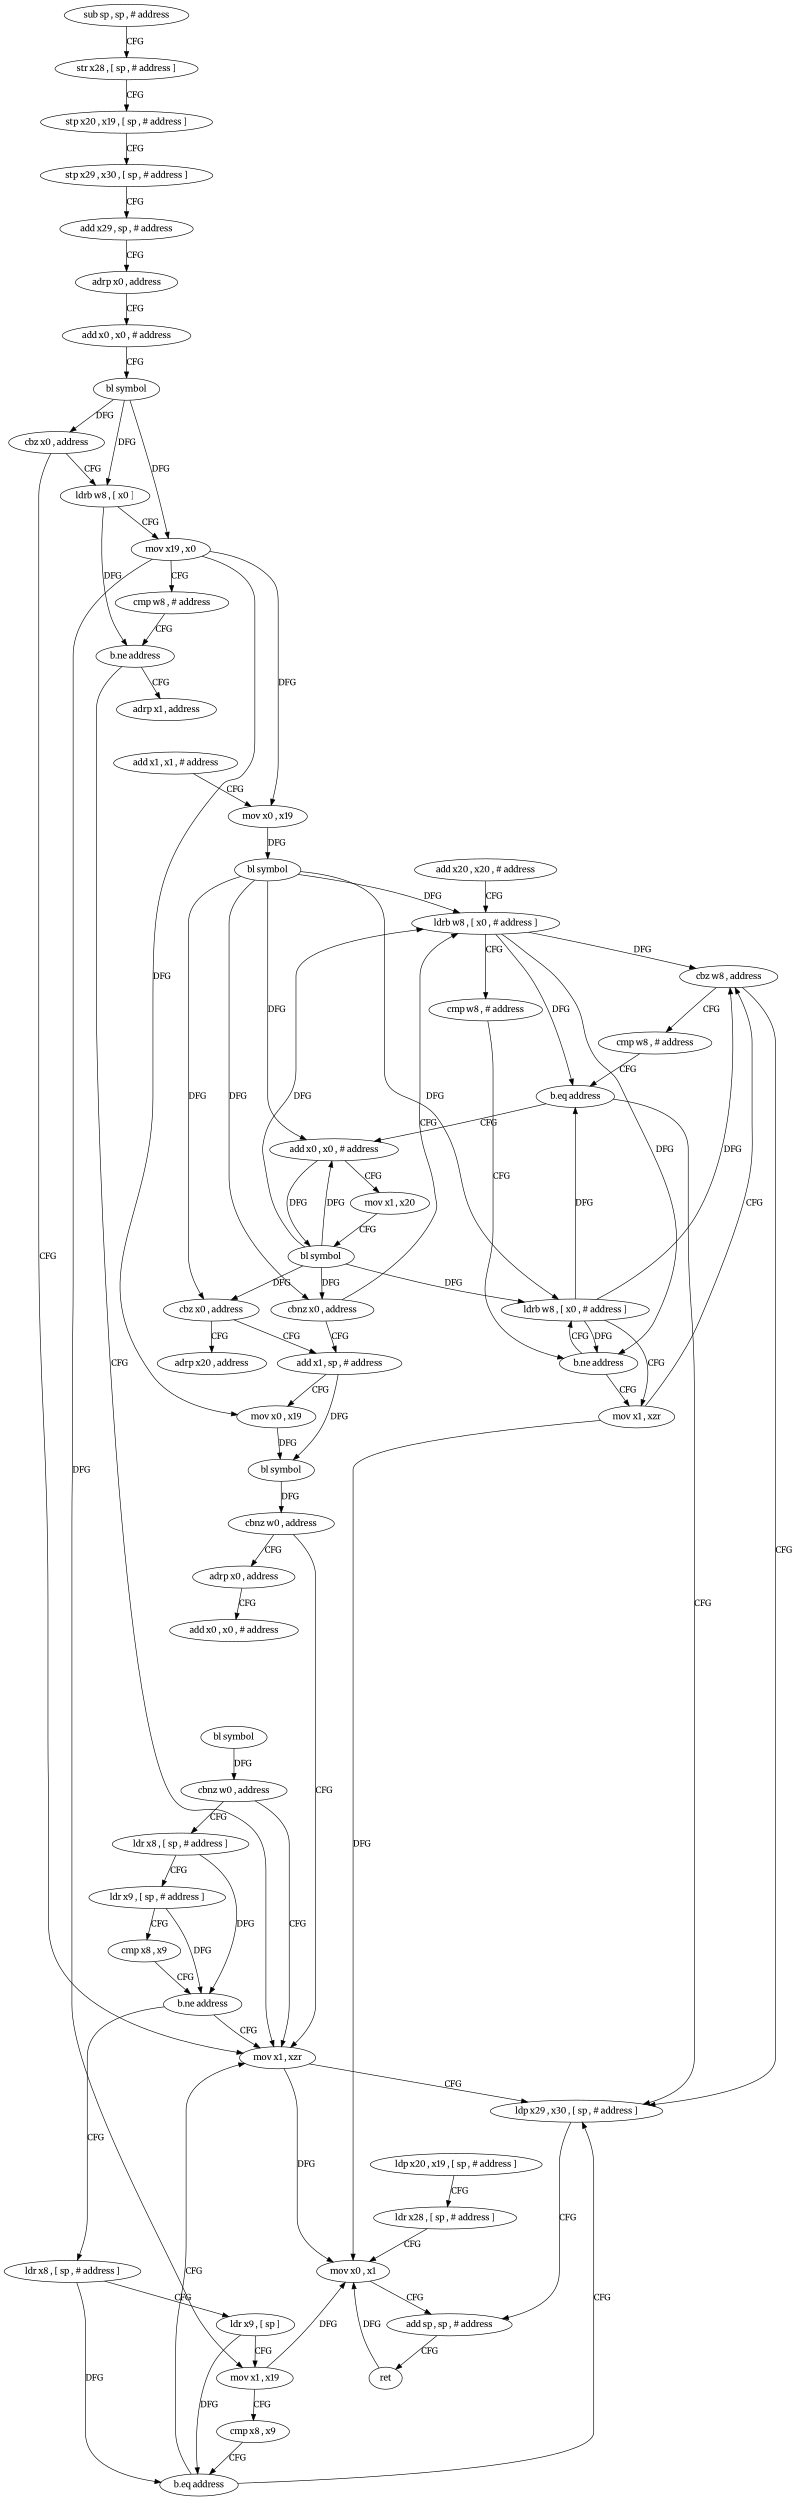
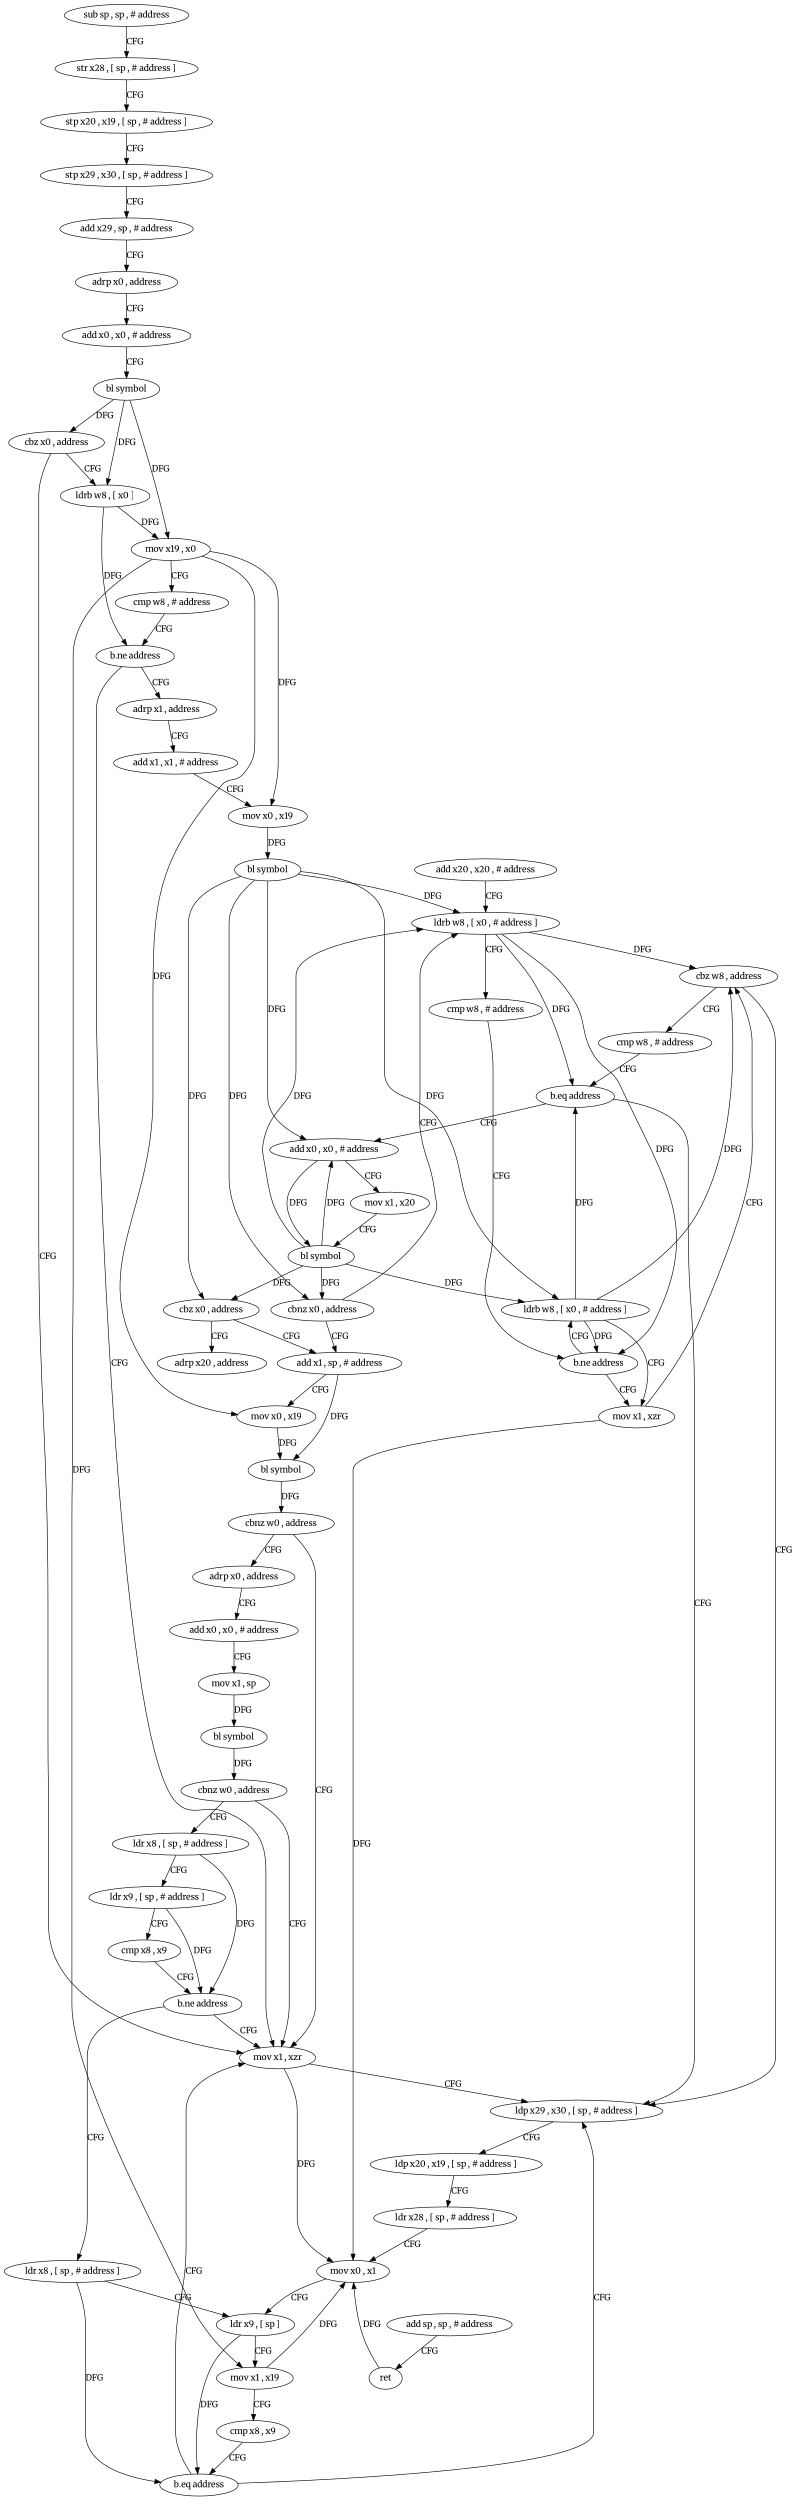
(150, 523) -> (150, 523)
none -> (171, 733)
none -> (234, 1684)
(559, 2233) -> (519, 2137)
(398, 2296) -> (296, 2291)
